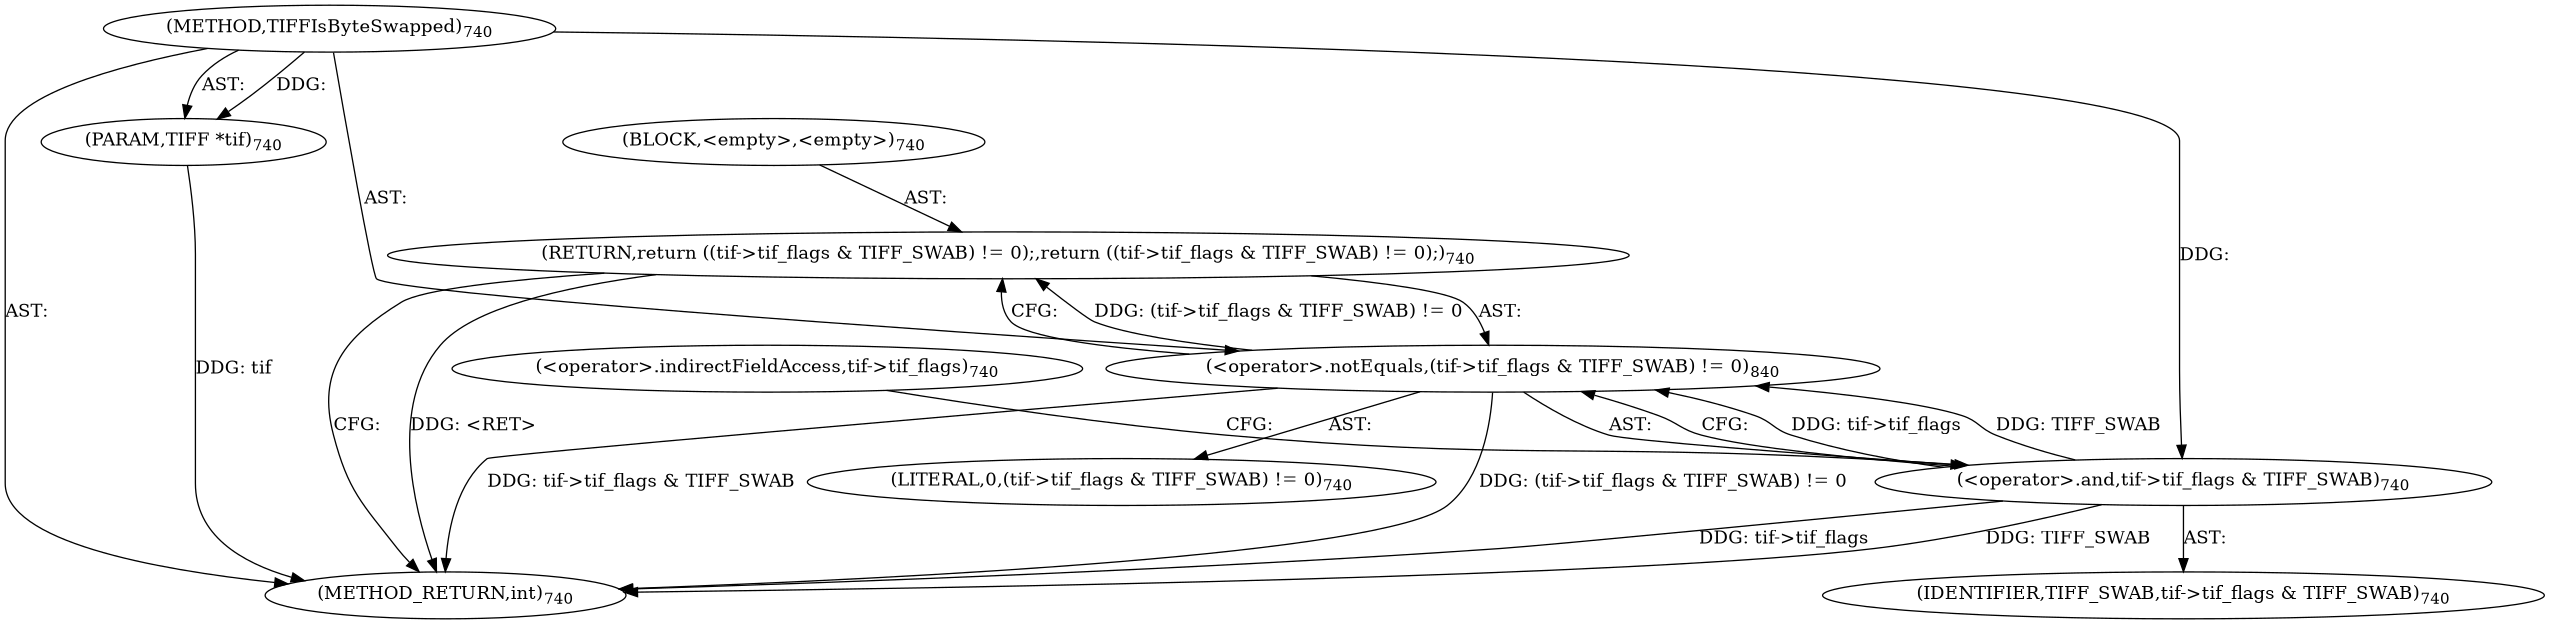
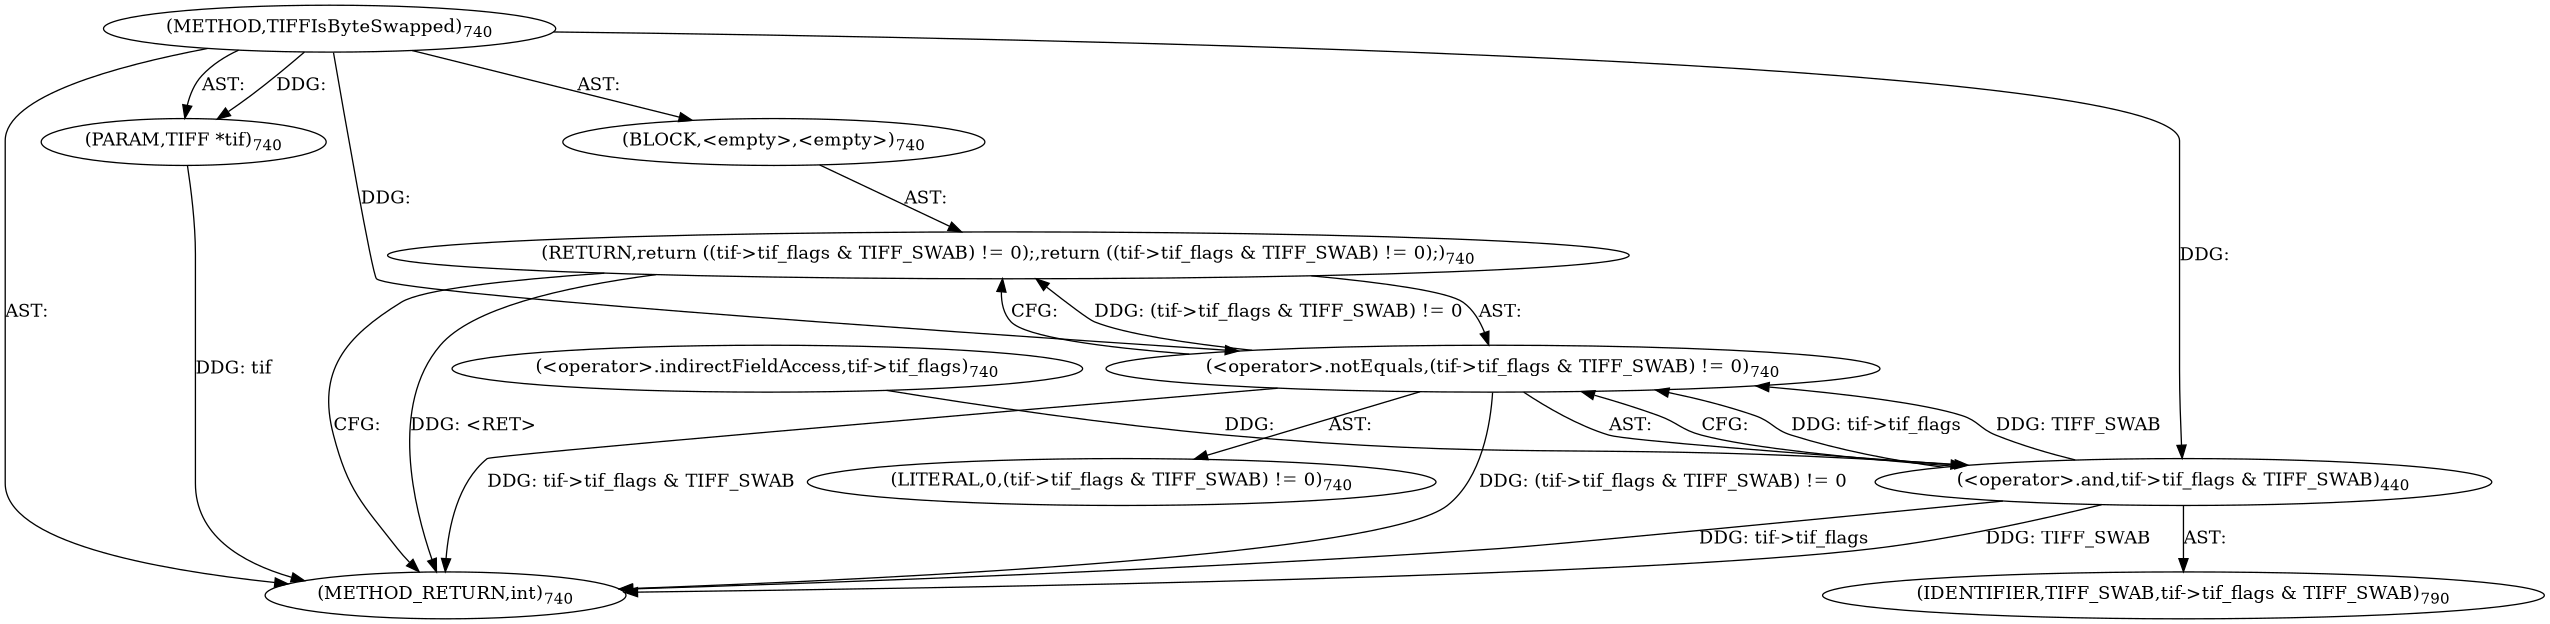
none -> (546, 84)
(389, 199) -> (389, 199)
(1765, 367) -> (1765, 367)
(1253, 425) -> (1253, 425)
(2395, 480) -> (2395, 480)
(2436, 593) -> (2436, 593)
